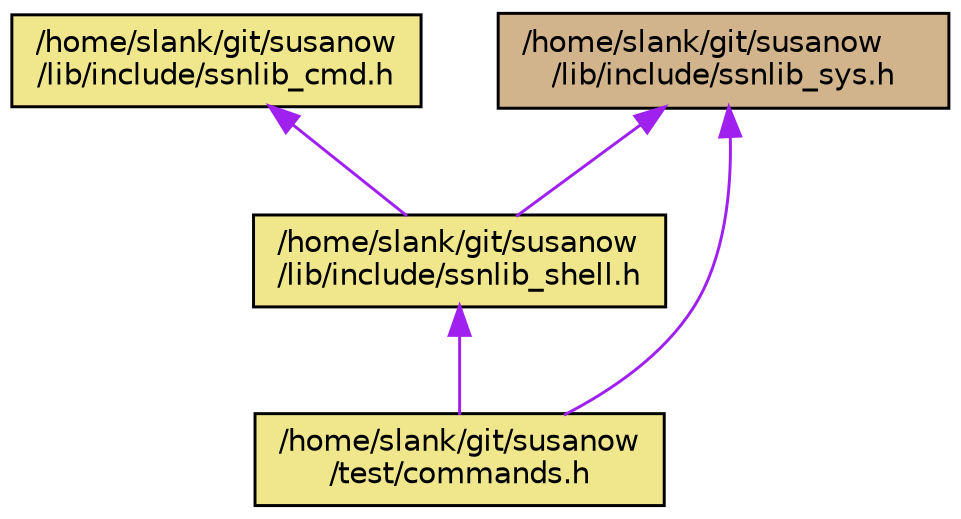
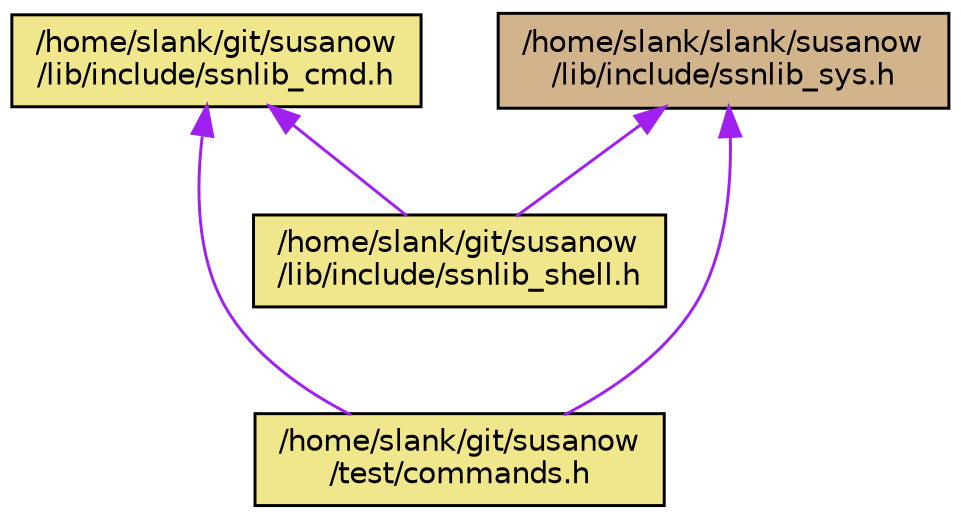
(724, 61) -> (724, 61)
(460, 376) -> (224, 304)
